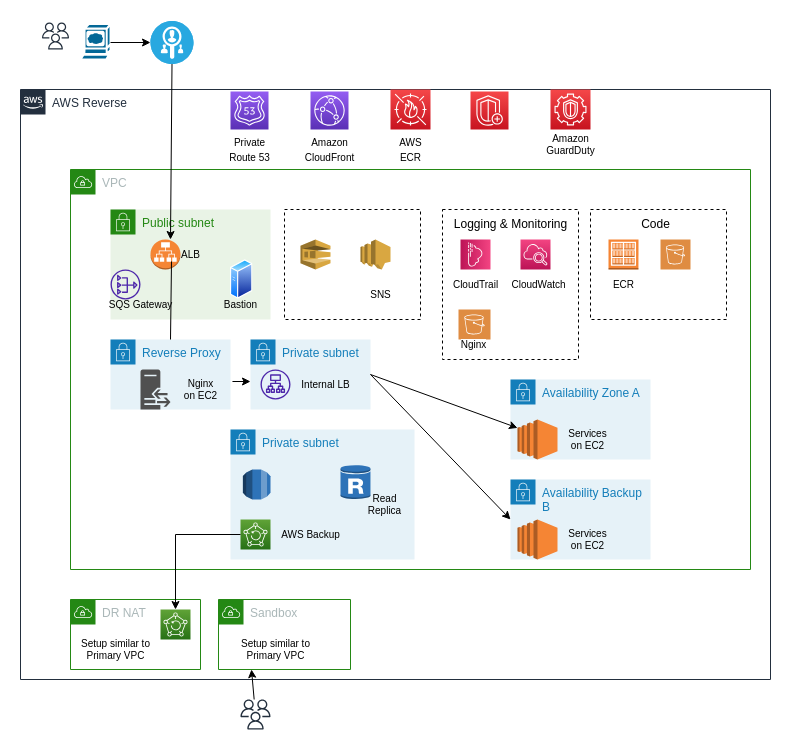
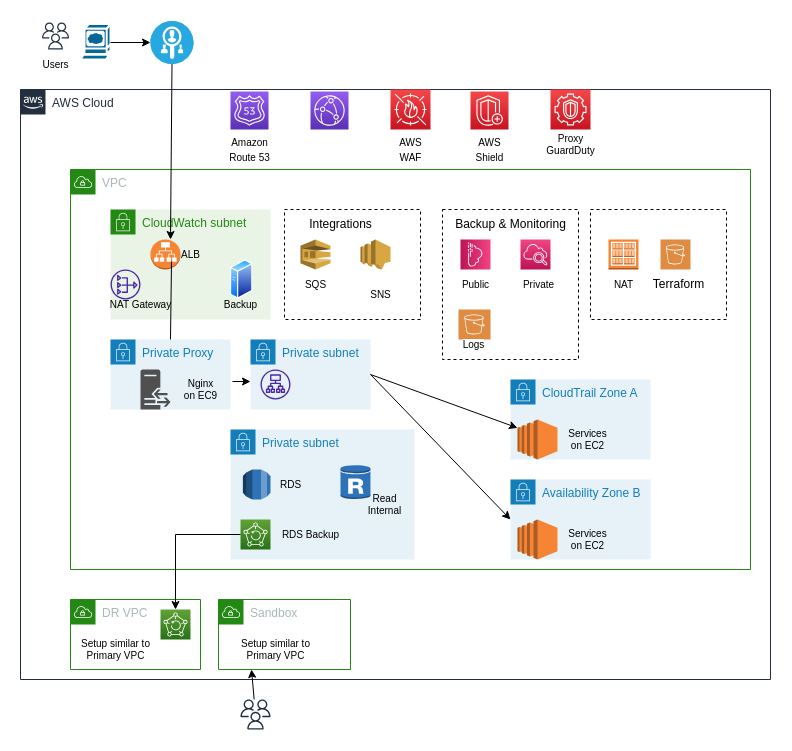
none -> (56, 65)
(88, 104) -> (80, 104)
(571, 145) -> (571, 145)
(250, 150) -> (250, 150)
(330, 150) -> none
(411, 150) -> (411, 150)
none -> (490, 150)
(182, 224) -> (197, 224)
none -> (341, 225)
(511, 225) -> (511, 225)
(656, 225) -> none
none -> (316, 285)
(476, 285) -> (476, 285)
(539, 285) -> (539, 285)
(624, 285) -> (624, 285)
none -> (679, 285)
(141, 305) -> (141, 305)
(241, 305) -> (241, 305)
(474, 345) -> (474, 345)
(185, 354) -> (183, 354)
(326, 385) -> none
(201, 390) -> (201, 390)
(595, 394) -> (592, 394)
none -> (291, 485)
(597, 501) -> (595, 494)
(385, 505) -> (385, 505)
(311, 535) -> (311, 535)
(121, 614) -> (121, 614)
